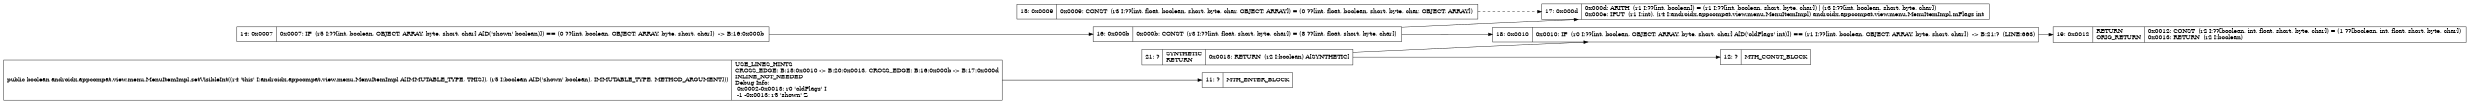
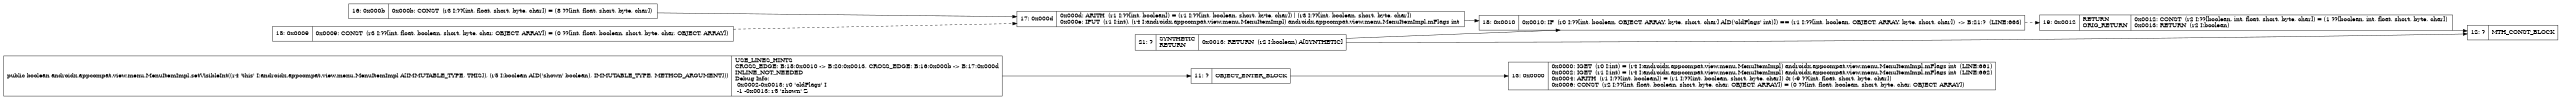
none -> (2458, 31)
(503, 34) -> none
(1445, 34) -> (1470, 21)
(2044, 35) -> (2030, 23)
none -> (1752, 76)
(1258, 80) -> (1251, 76)
